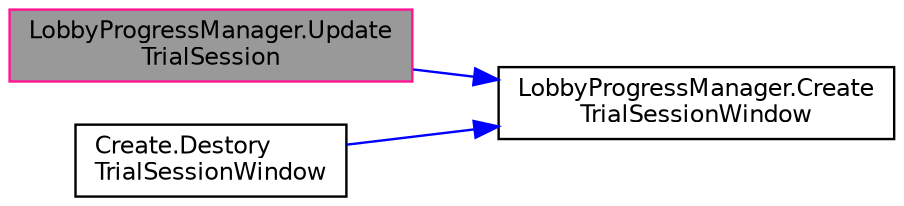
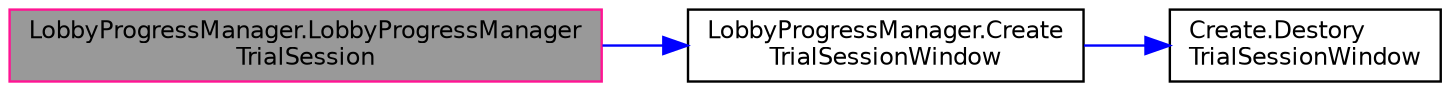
(211, 46) -> (306, 46)
(410, 137) -> (1115, 46)
